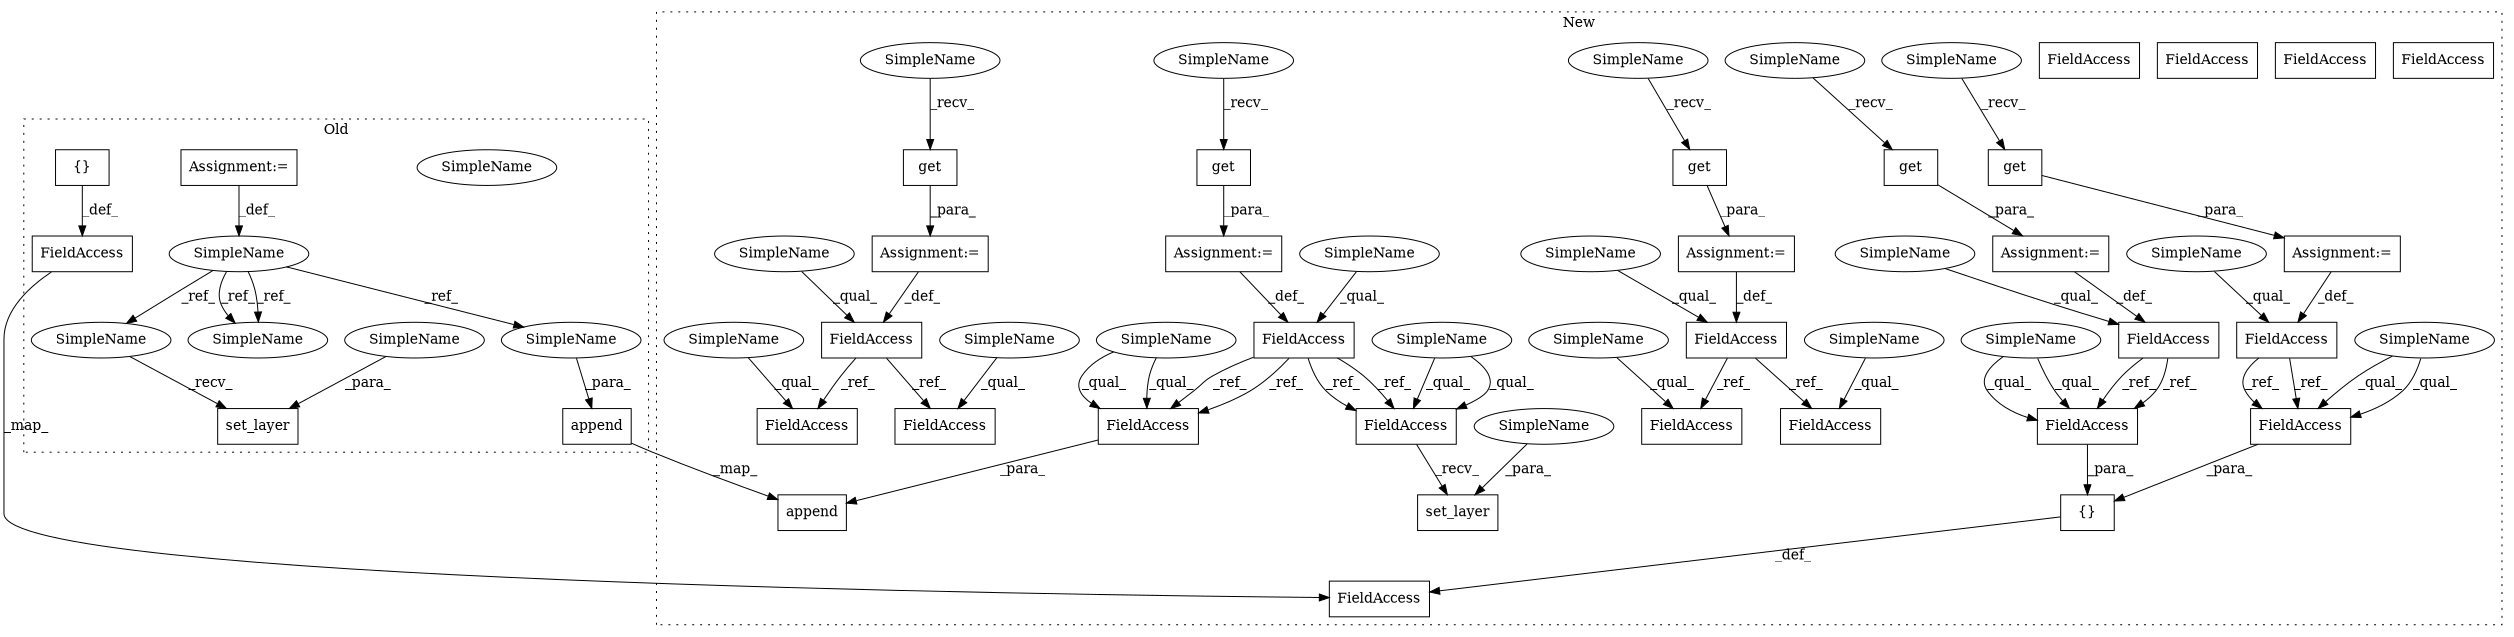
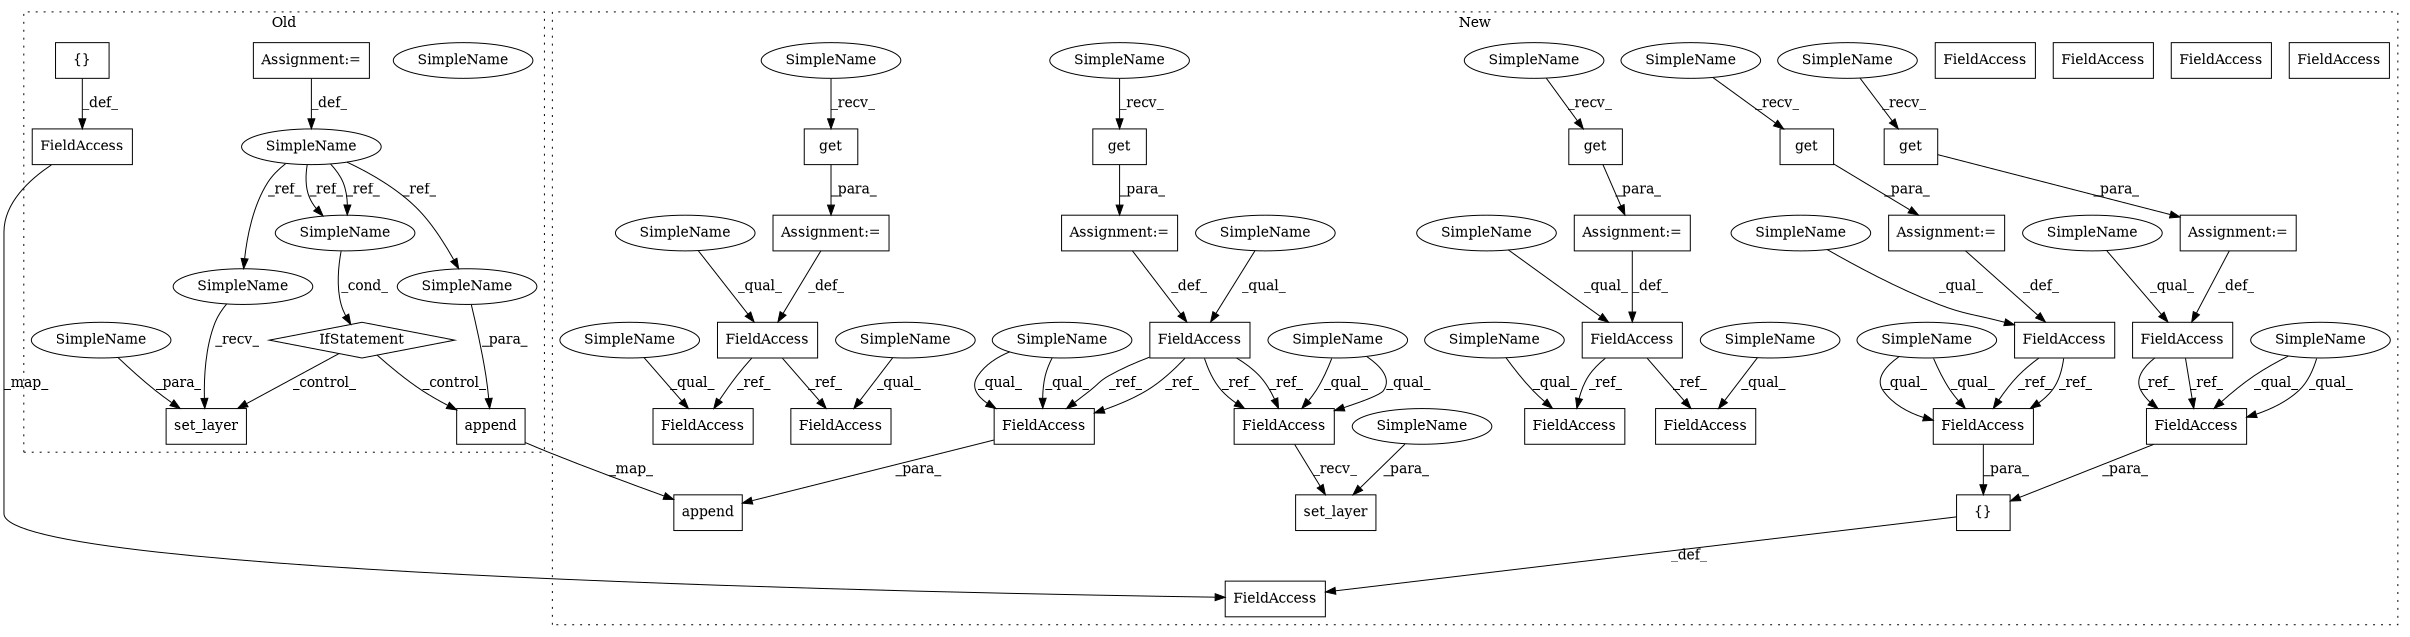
none -> (362, 340)
